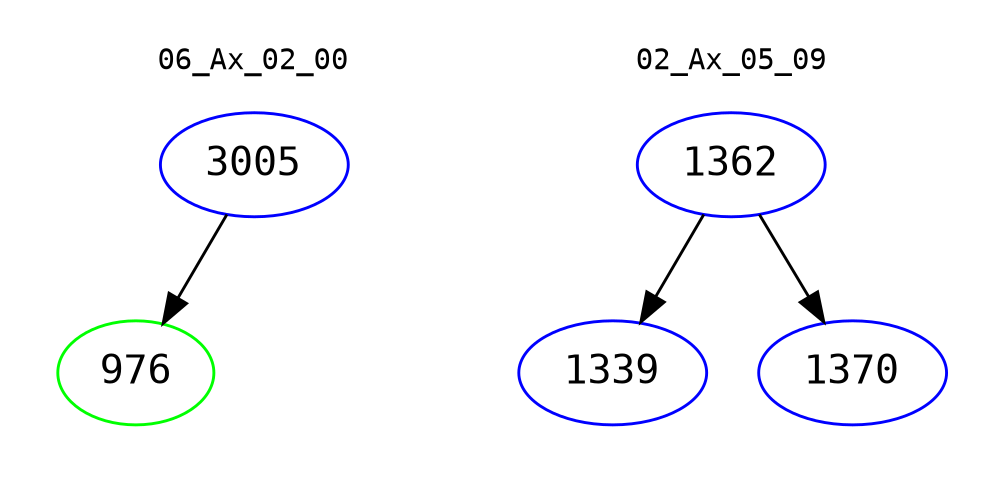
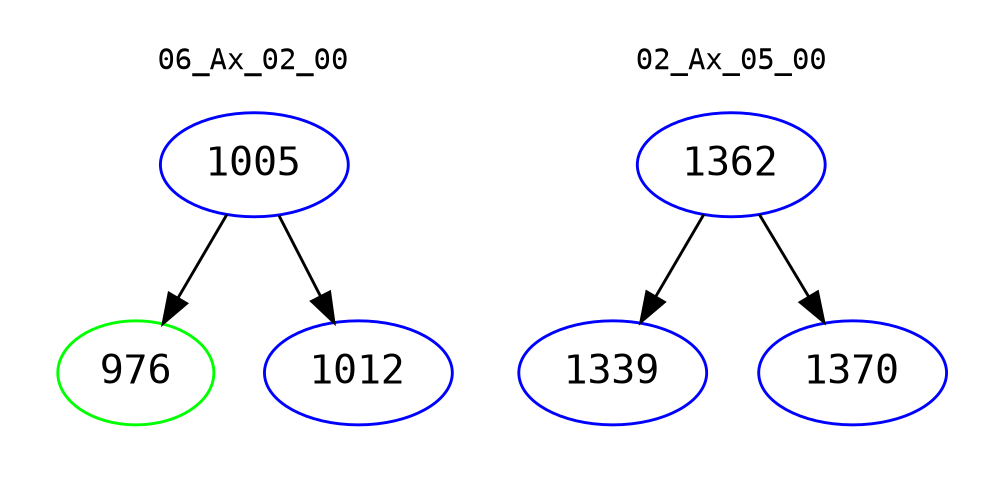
(733, 62) -> (733, 62)
(254, 165) -> (254, 165)
none -> (358, 373)
